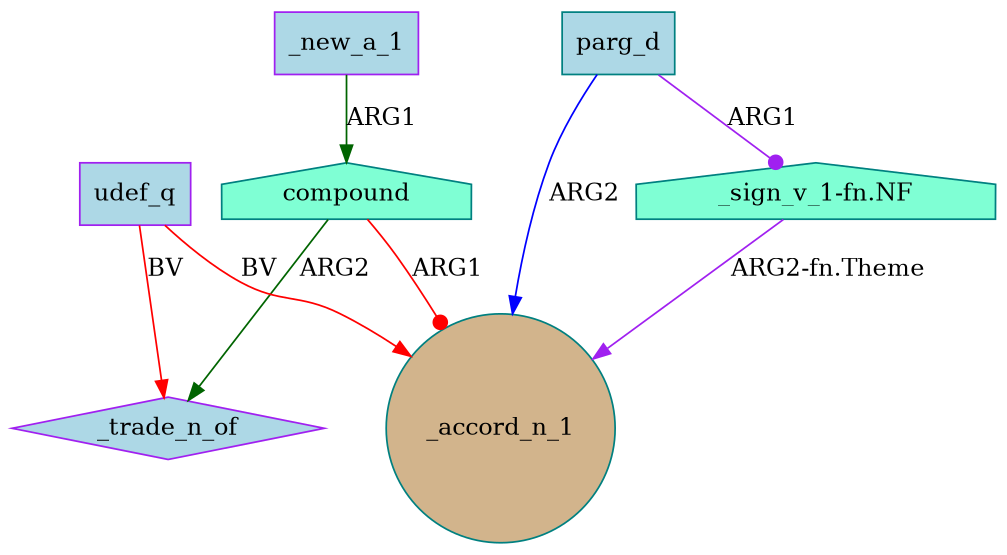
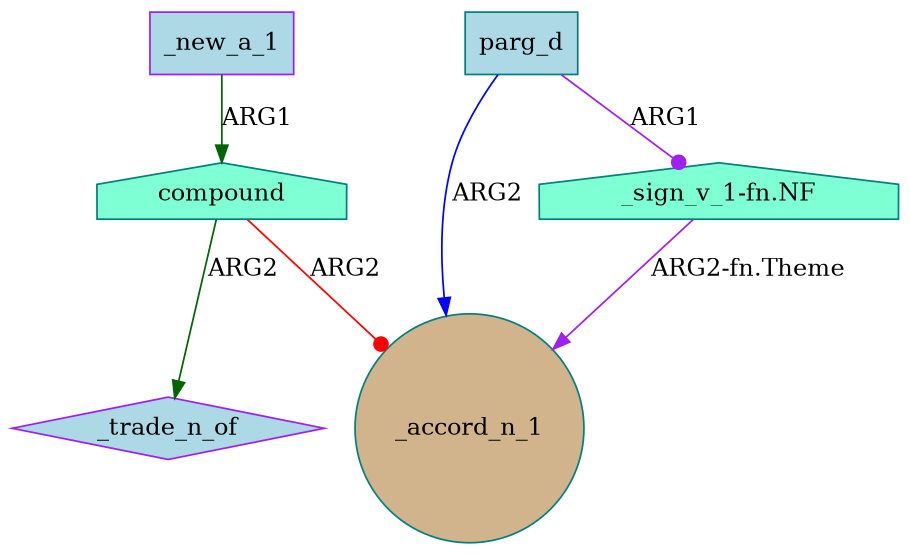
(135, 194) -> none
(448, 269) -> (346, 269)
